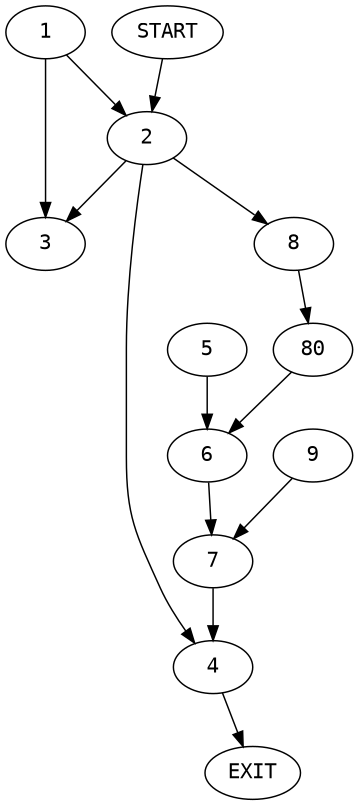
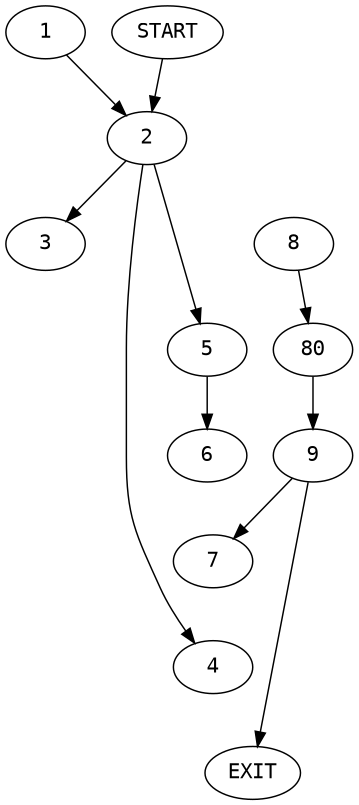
(46, 131) -> none
(214, 186) -> (175, 237)
(266, 397) -> (313, 395)
(210, 501) -> none
(213, 607) -> none
(230, 713) -> (284, 607)
